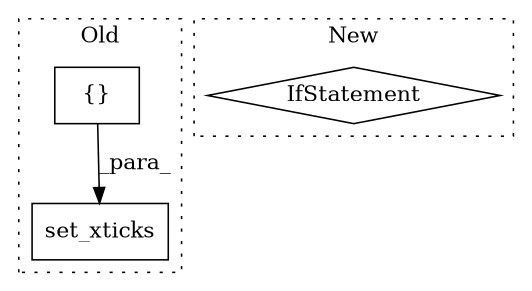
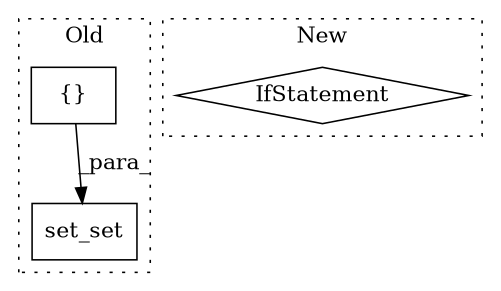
(100, 232) -> (85, 232)
